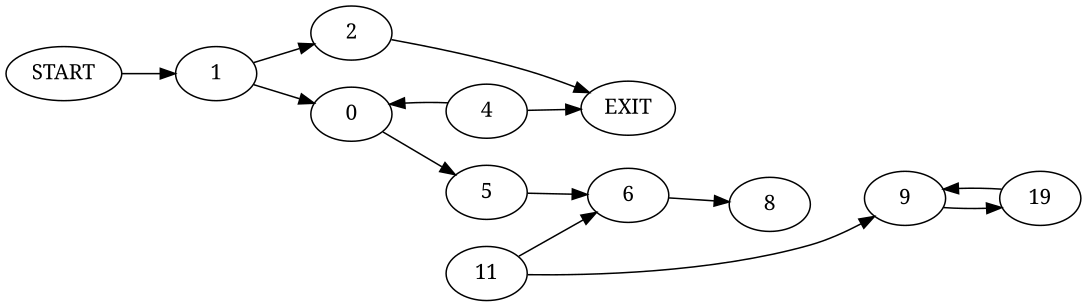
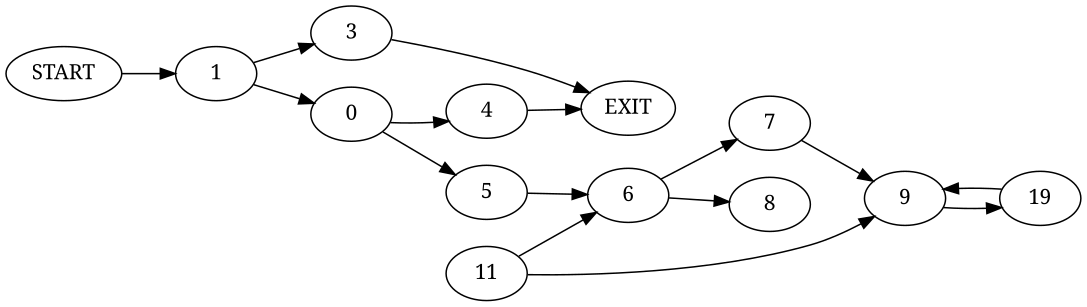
(351, 33) -> (351, 33)
(426, 102) -> (412, 123)
none -> (770, 123)
